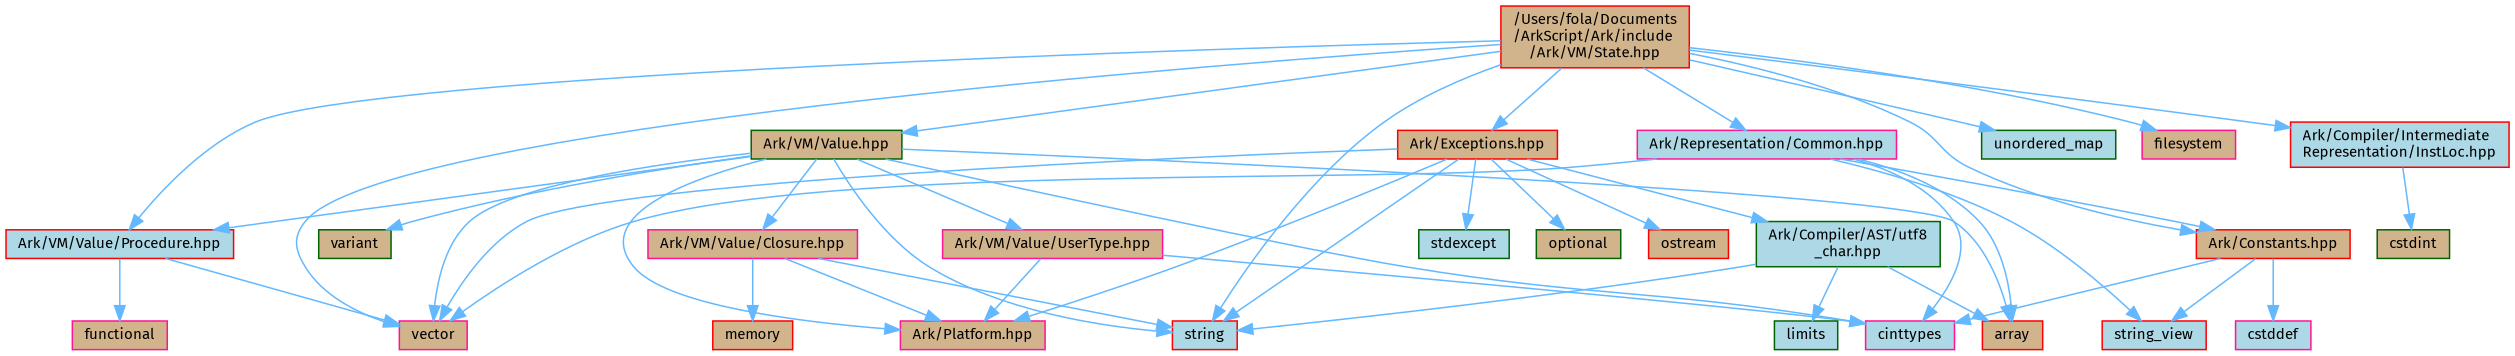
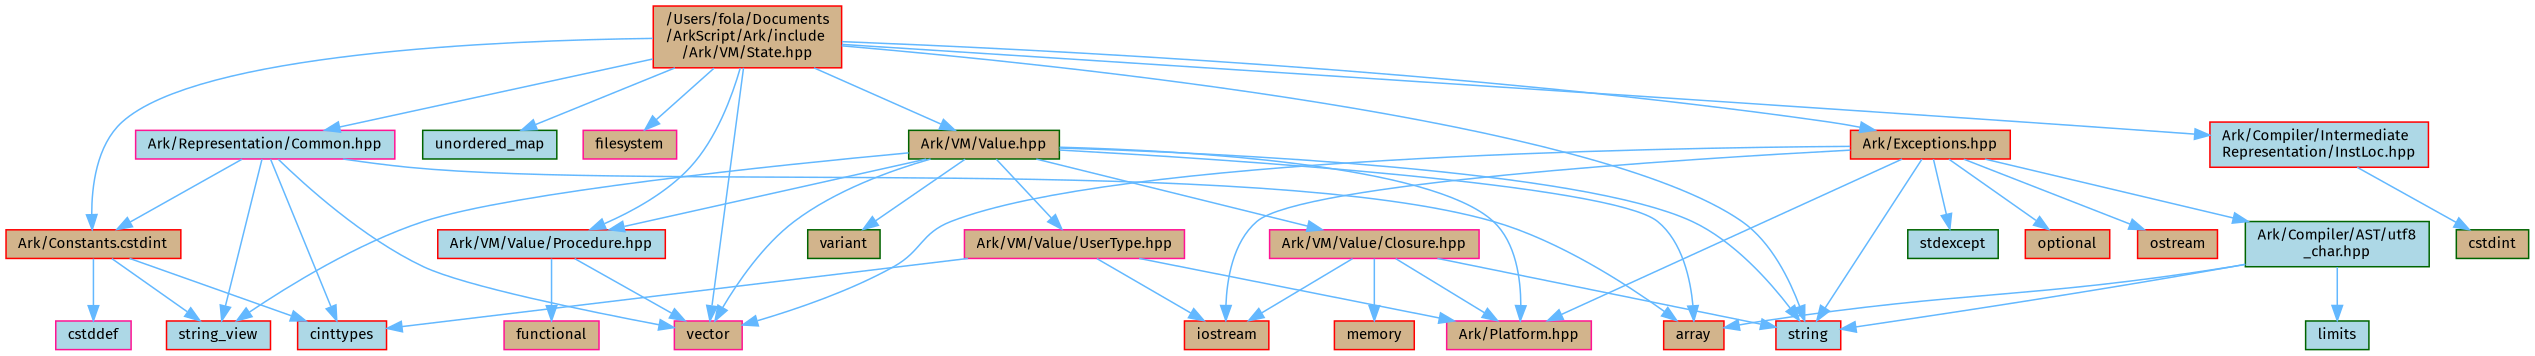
(1579, 244) -> (2068, 244)
(2273, 244) -> (93, 244)
(1365, 259) -> (567, 192)
none -> (1227, 335)
(1910, 335) -> (342, 335)
